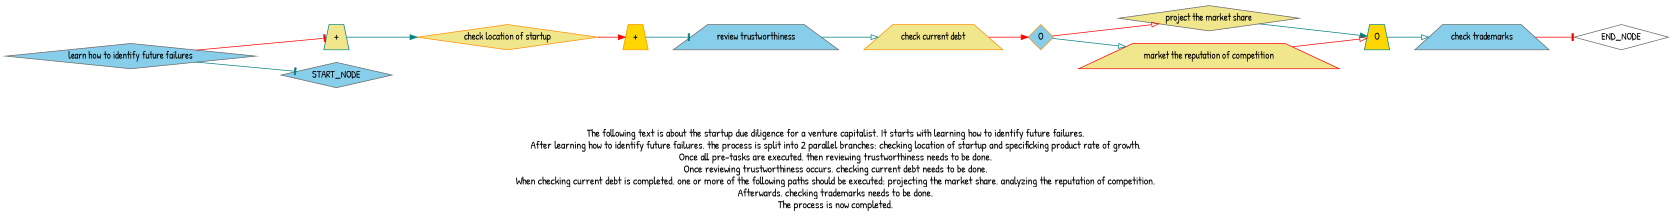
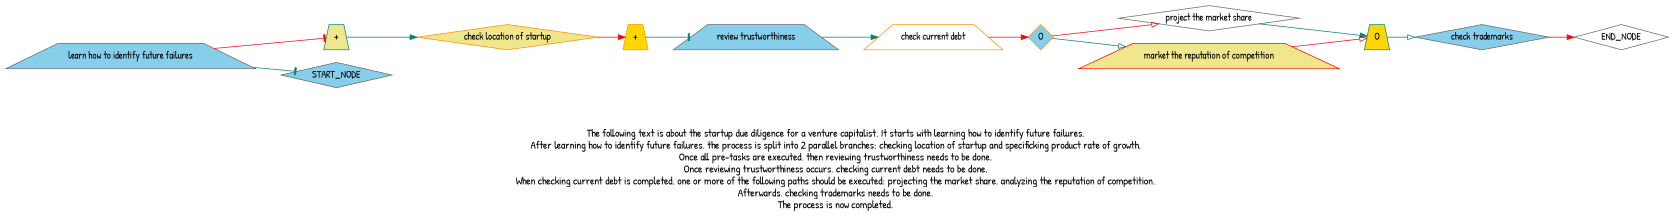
(1209, 18) -> (1209, 18)
(846, 37) -> (846, 37)
(933, 37) -> (933, 37)
(1482, 37) -> (1482, 37)
(1553, 37) -> (1558, 37)
(131, 56) -> (131, 56)
